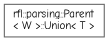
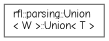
(54, 21) -> (54, 21)
